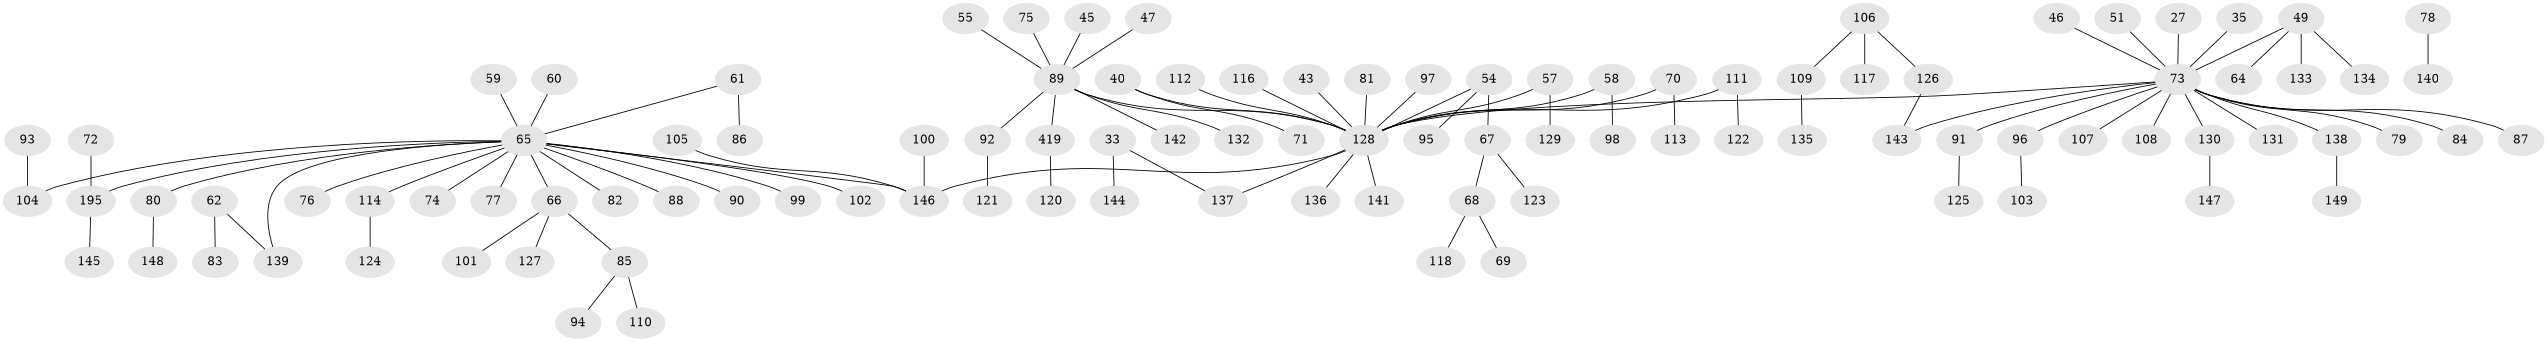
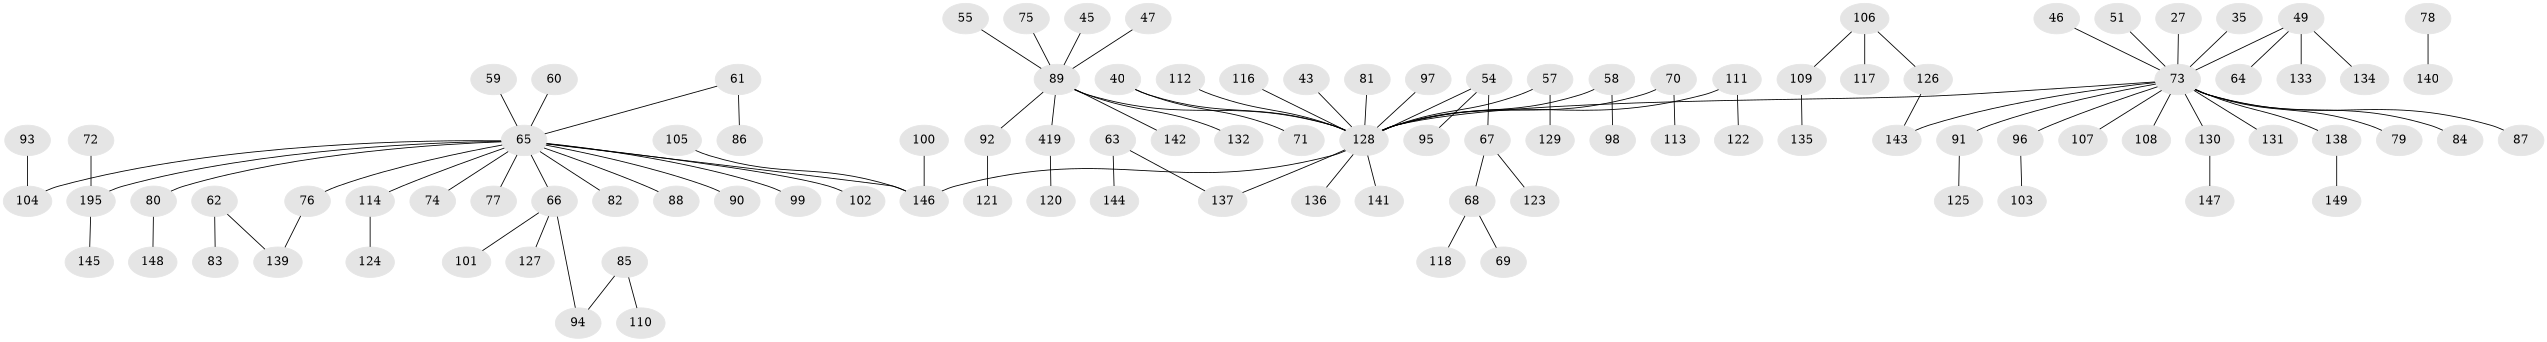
(1113, 140) -> (1113, 140)
(326, 163) -> (293, 232)
(590, 232) -> (566, 262)
